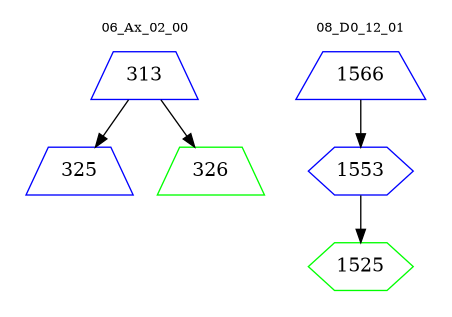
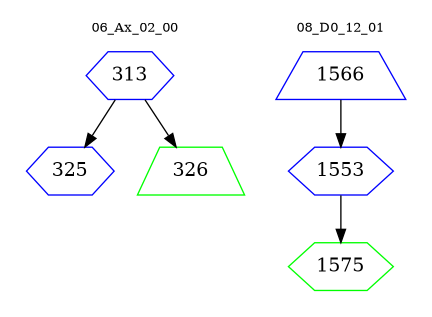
(145, 76) -> (130, 76)
(80, 171) -> (70, 171)
(361, 267) -> (341, 267)
